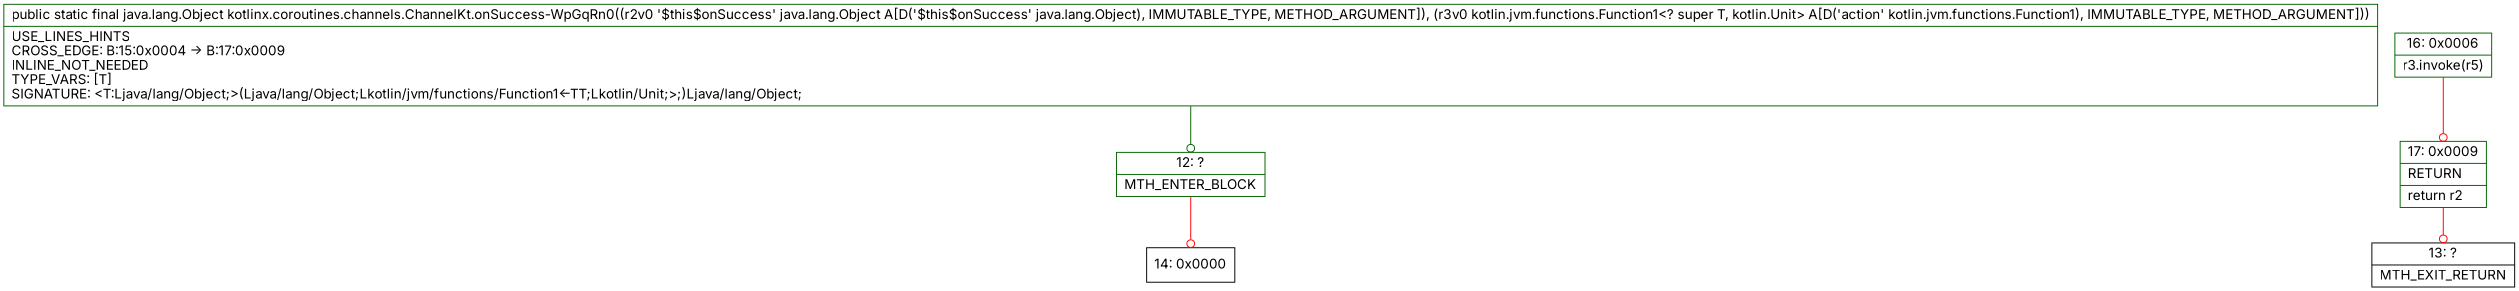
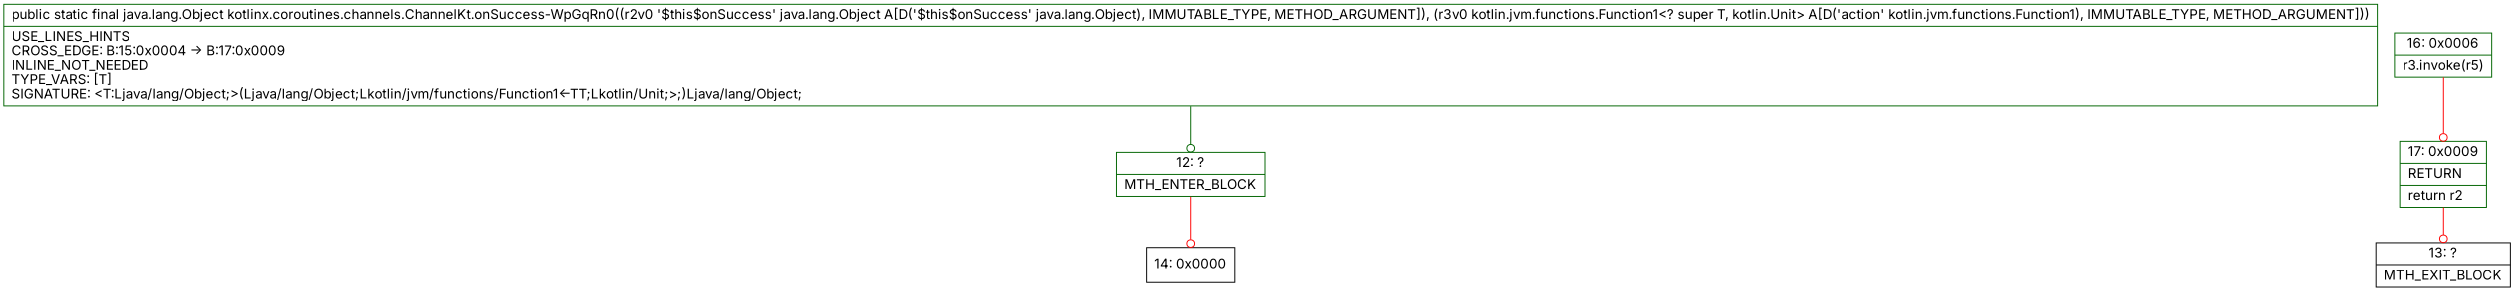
(2443, 276) -> (2443, 276)
